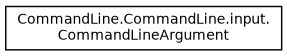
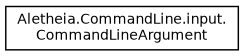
(144, 28) -> (122, 28)
